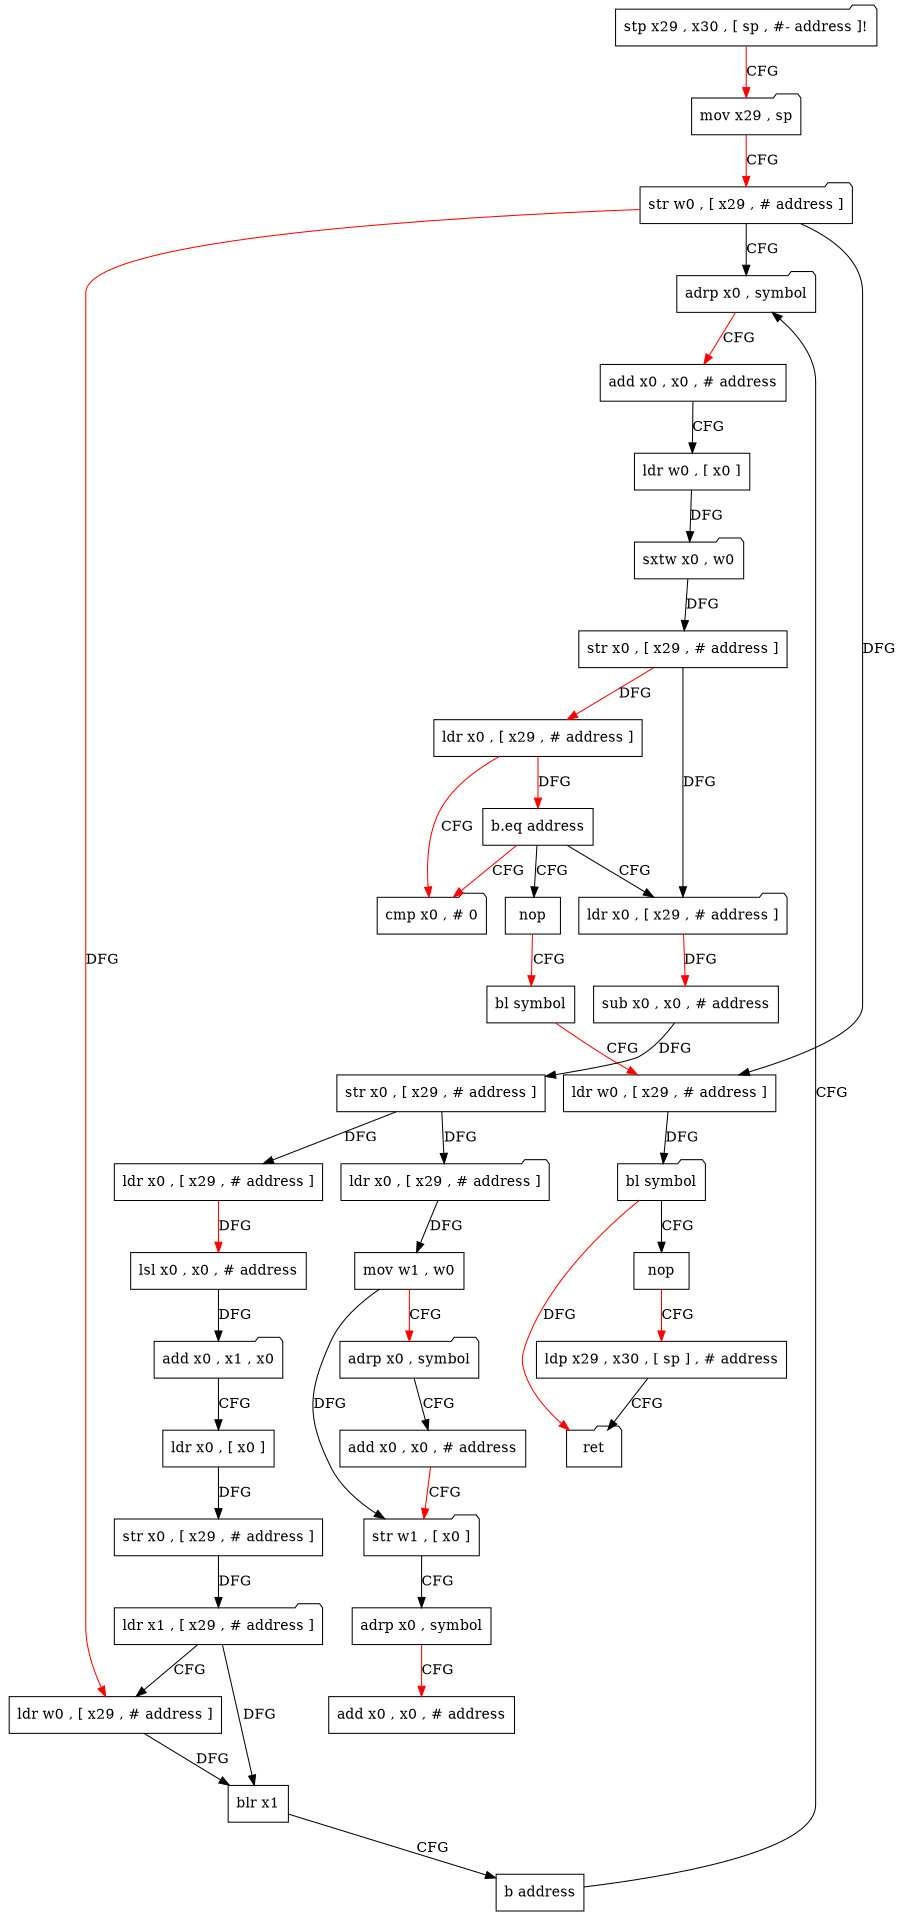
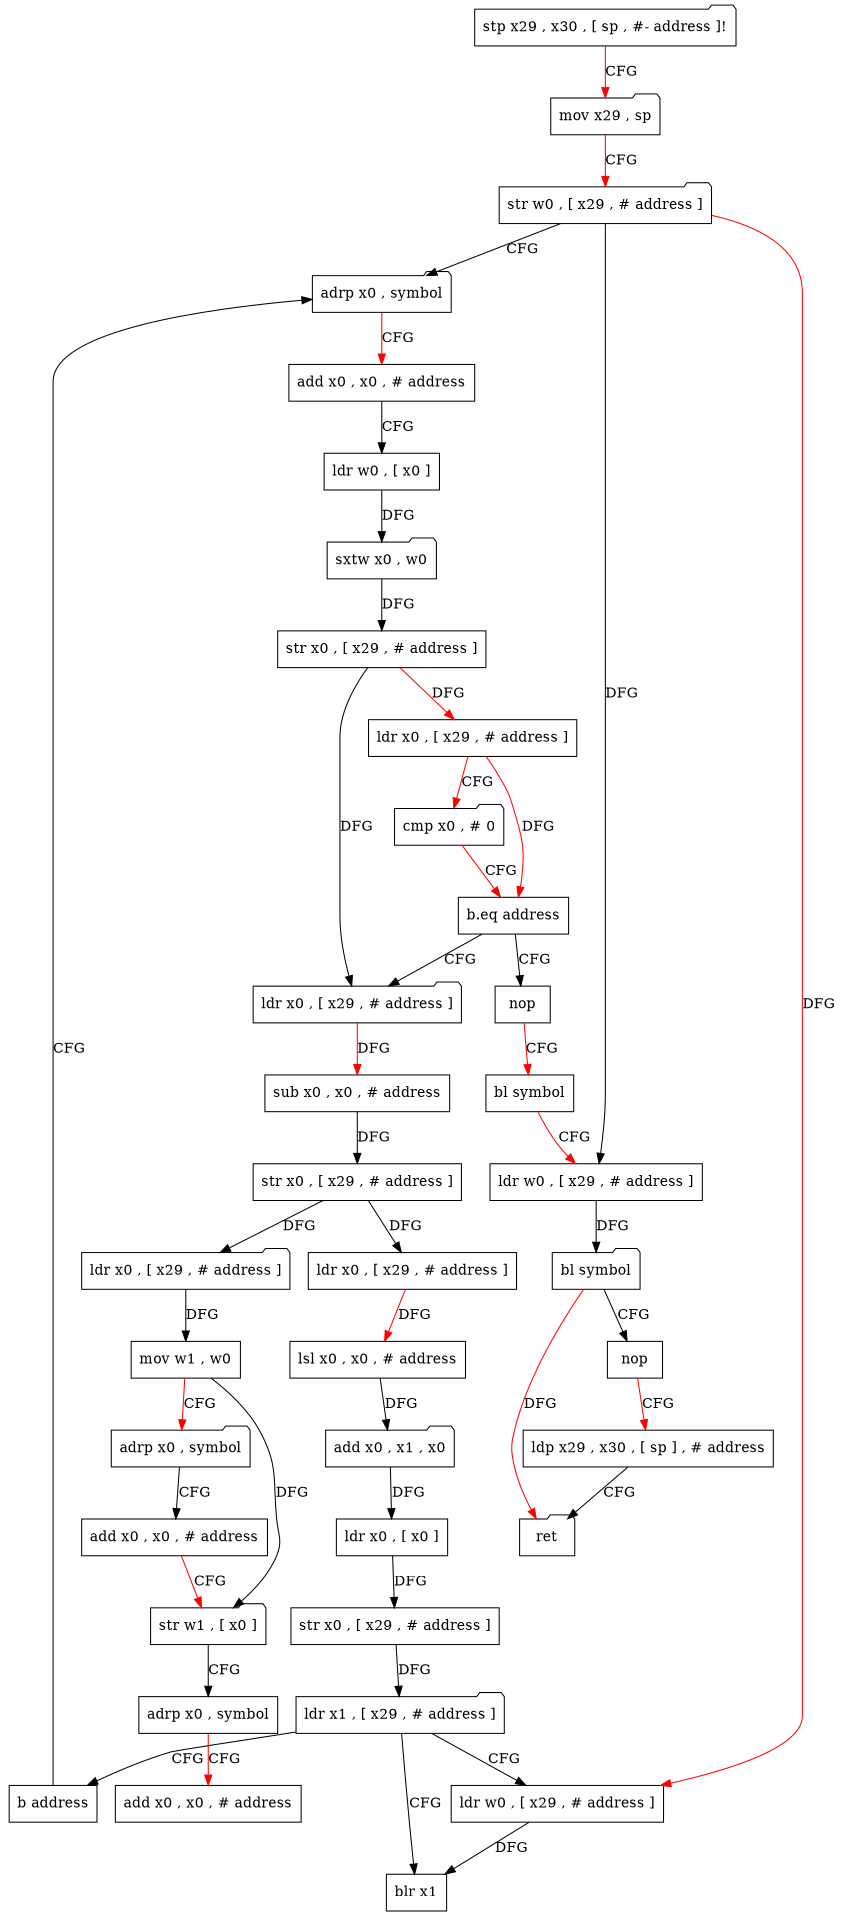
(489, 868) -> (478, 867)
(235, 1404) -> (409, 1493)
(260, 1715) -> (426, 1804)
(387, 1845) -> (194, 1748)
